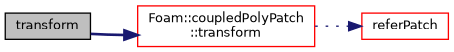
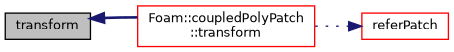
(107, 35) -> (121, 18)
